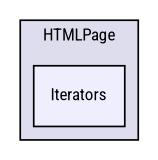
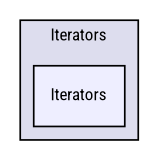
(79, 36) -> (79, 36)
